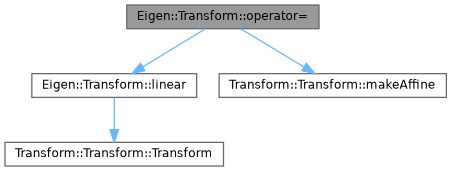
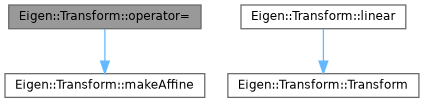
(174, 48) -> none
(333, 86) -> (105, 86)
(114, 154) -> (323, 86)
